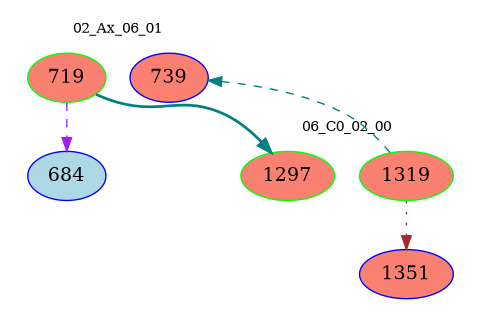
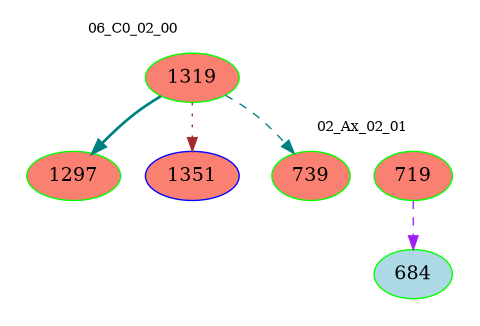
(118, 29) -> (362, 128)
(169, 78) -> (311, 176)
(183, 105) -> (130, 118)
(67, 176) -> (413, 274)
